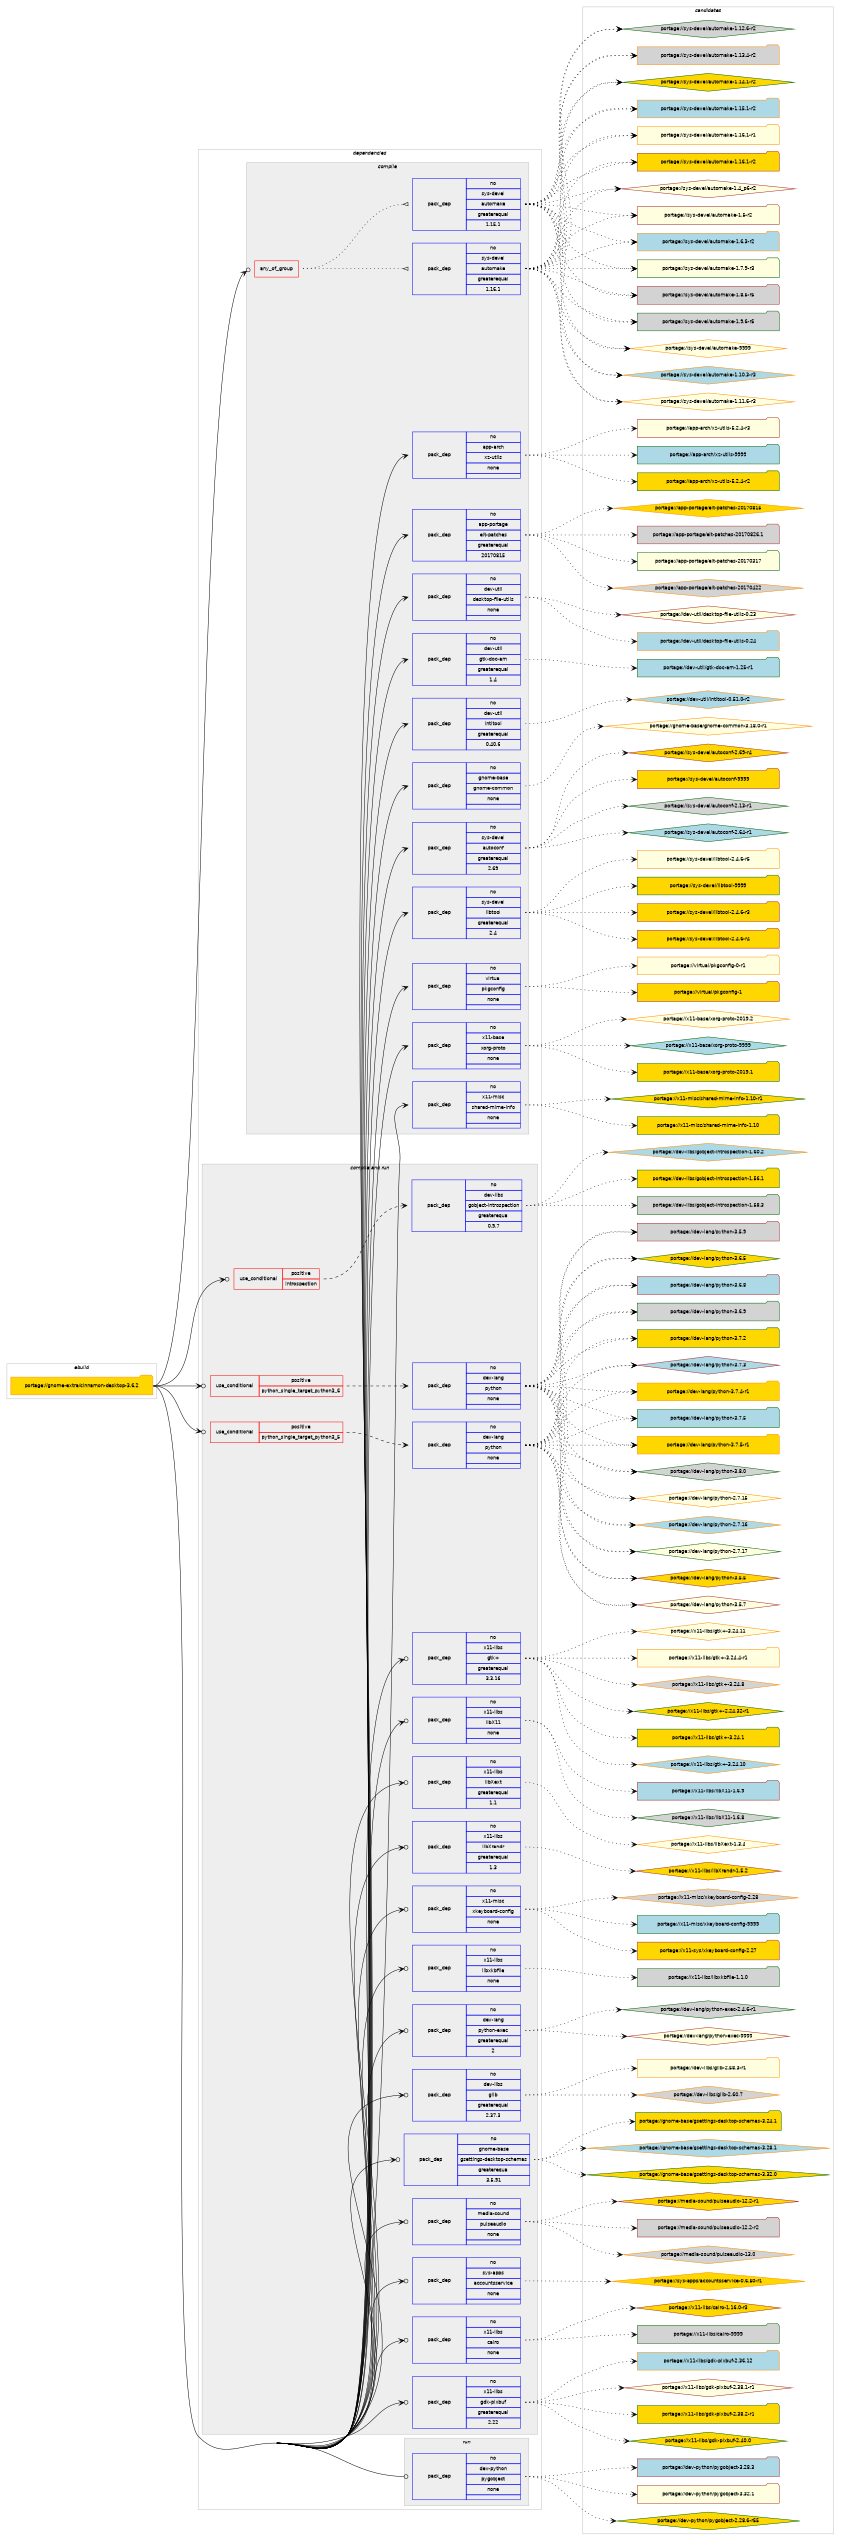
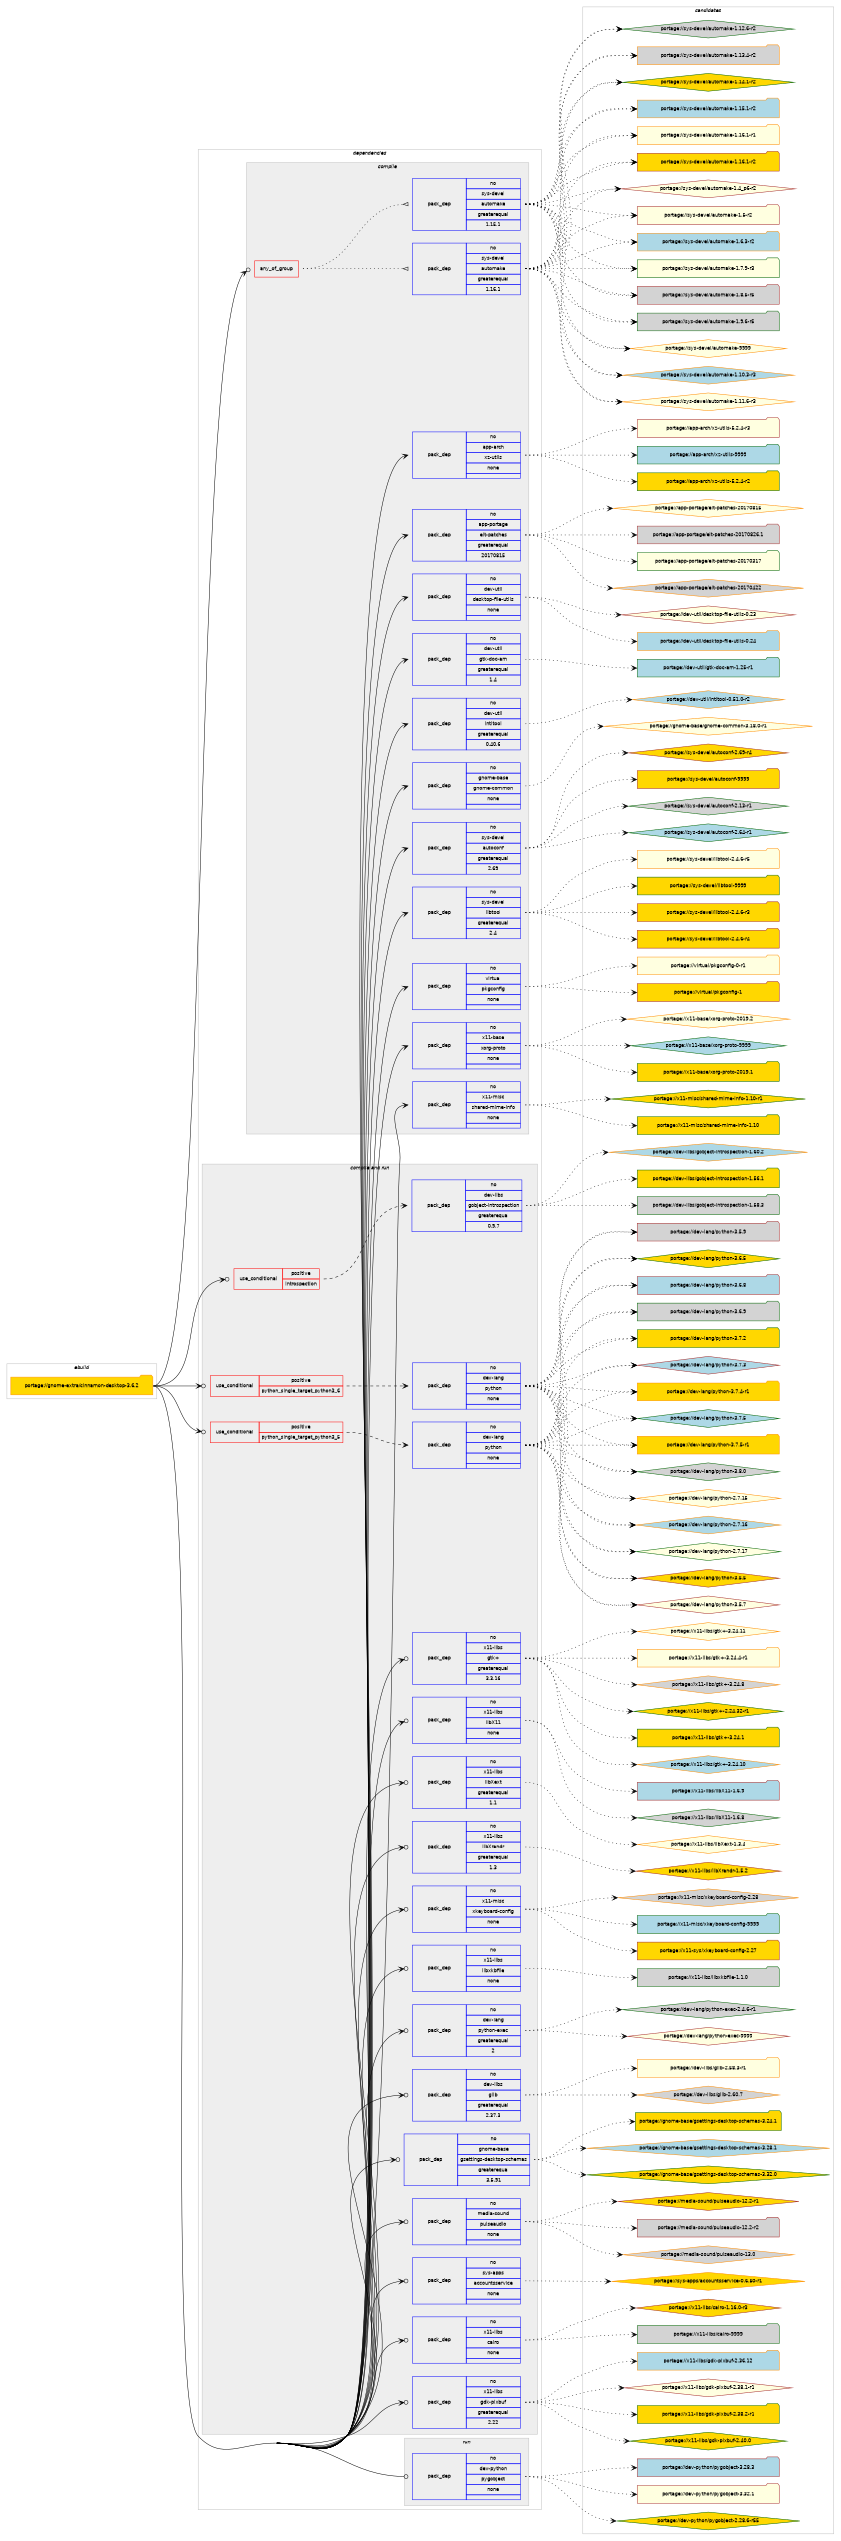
(708, 508) -> (708, 508)
(708, 1419) -> (708, 1419)
